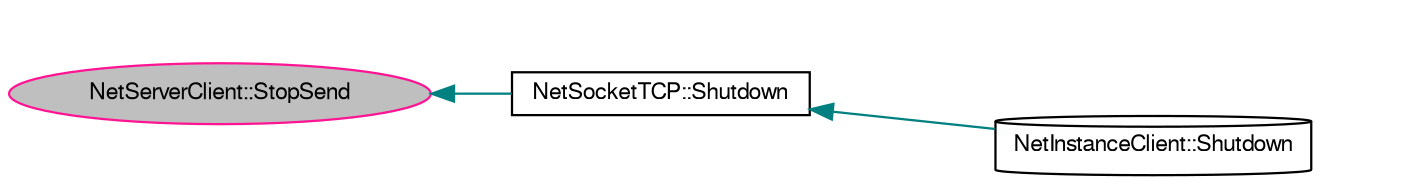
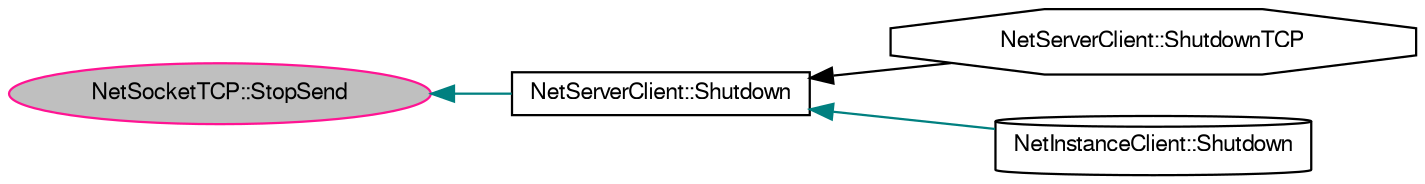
none -> (1153, 42)
(220, 94) -> (220, 94)
(661, 94) -> (661, 94)
